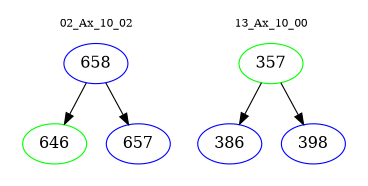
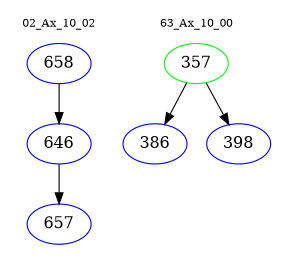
(272, 24) -> (197, 24)
(114, 99) -> (59, 179)
(55, 144) -> (59, 144)
